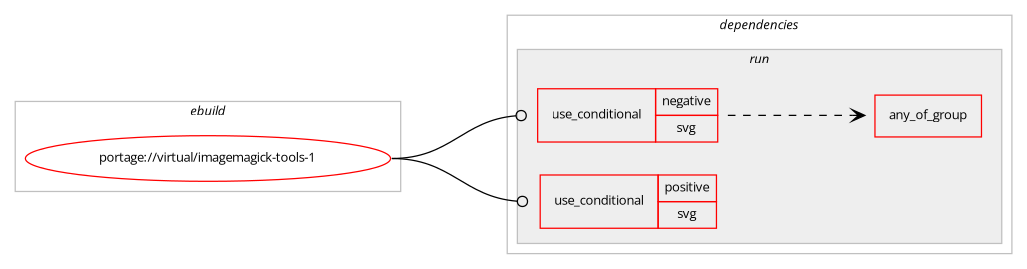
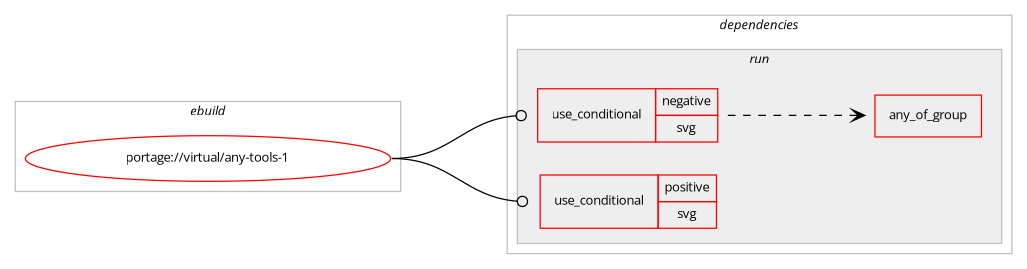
(208, 159) -> (208, 159)
